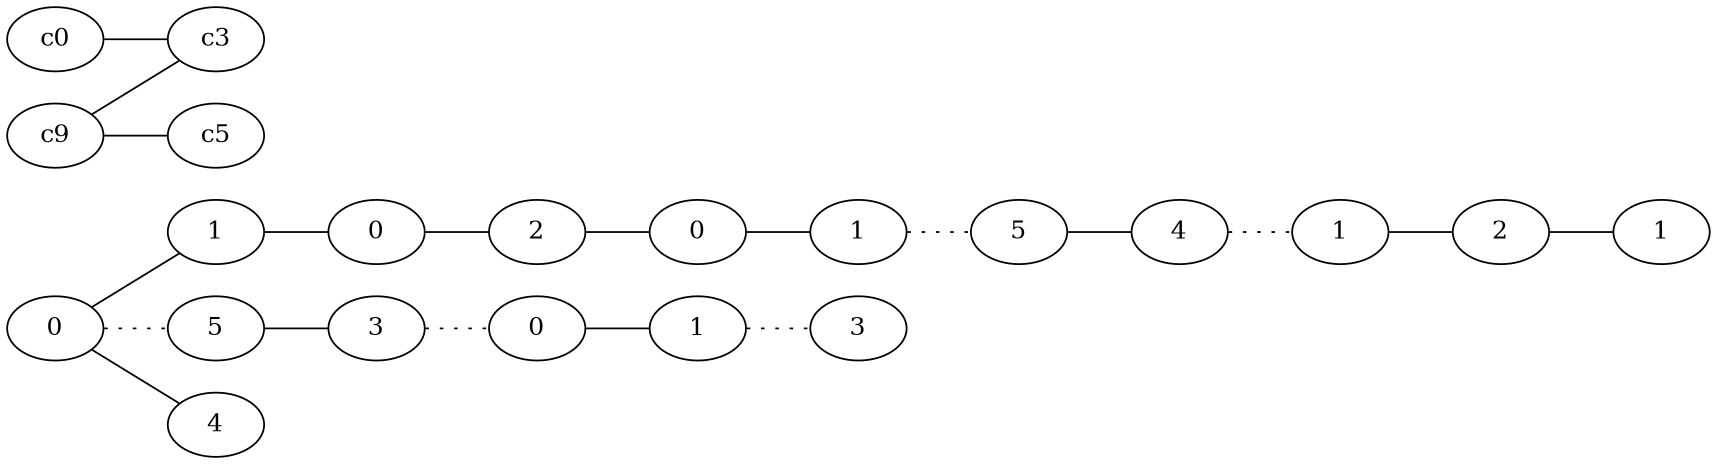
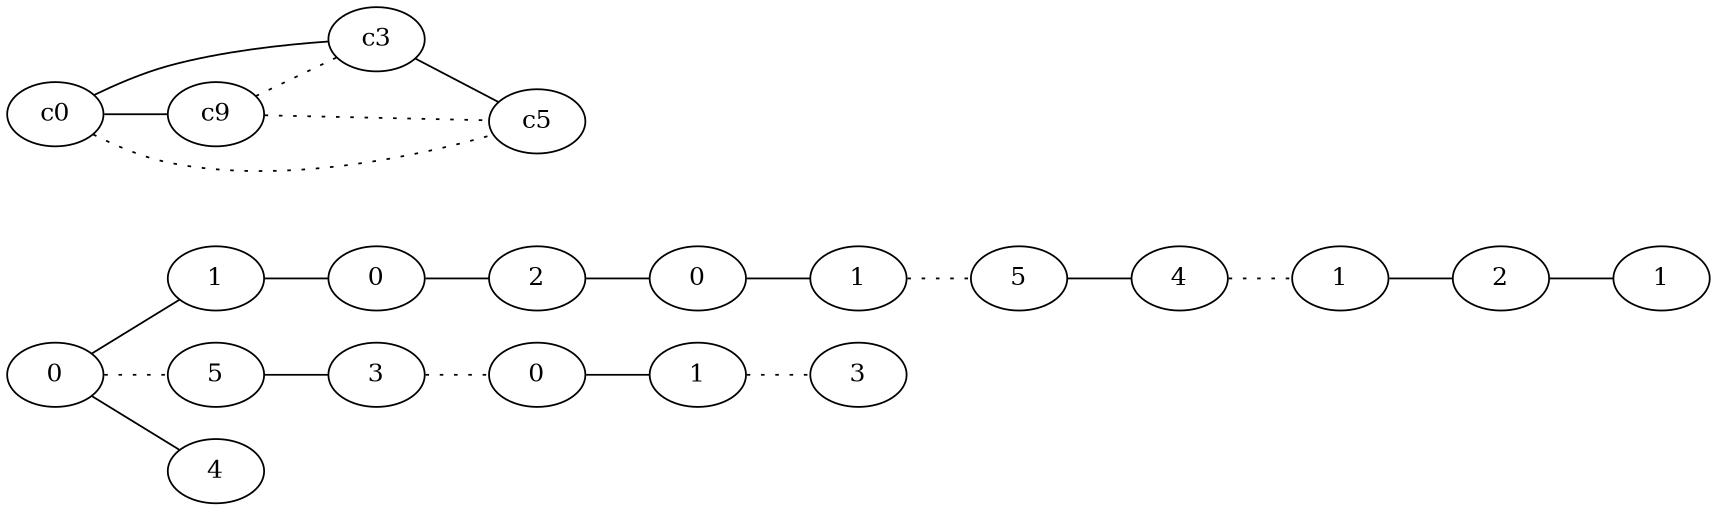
none -> (457, 80)
(136, 87) -> (296, 77)
none -> (136, 114)
(136, 136) -> (377, 118)
none -> (292, 170)
